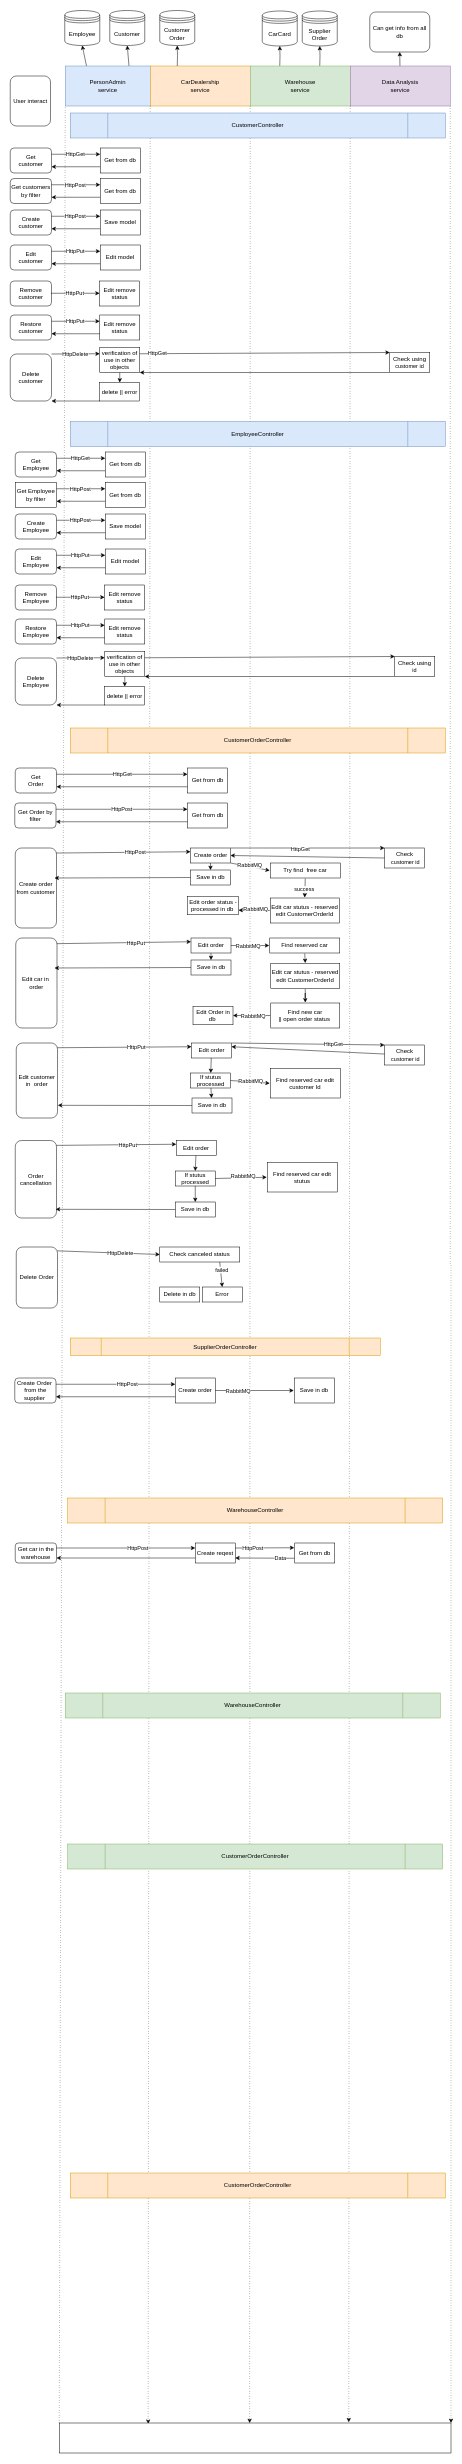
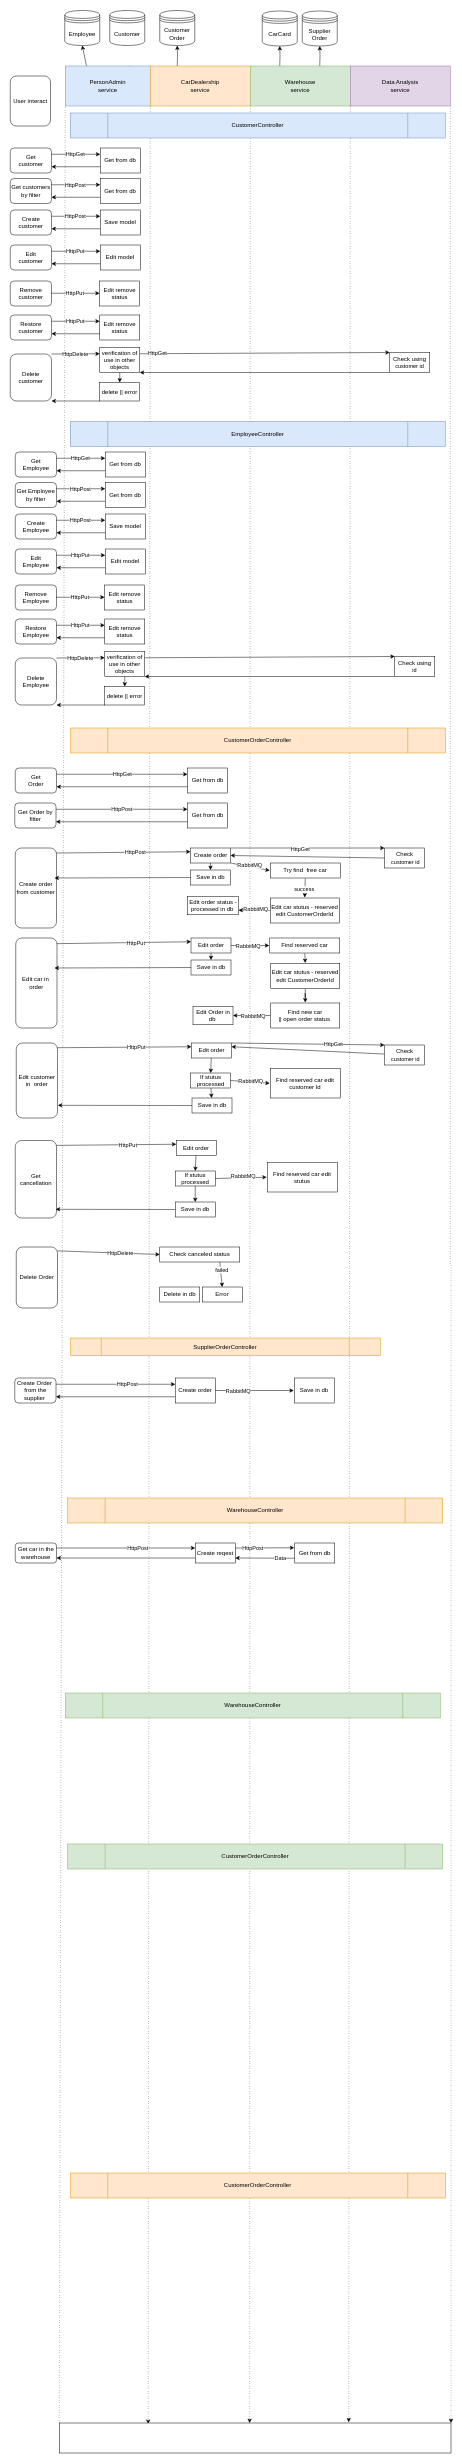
(400, 32) -> none
(128, 50) -> (130, 66)
(400, 56) -> none
(36, 495) -> (36, 495)
(36, 1179) -> (36, 1179)
